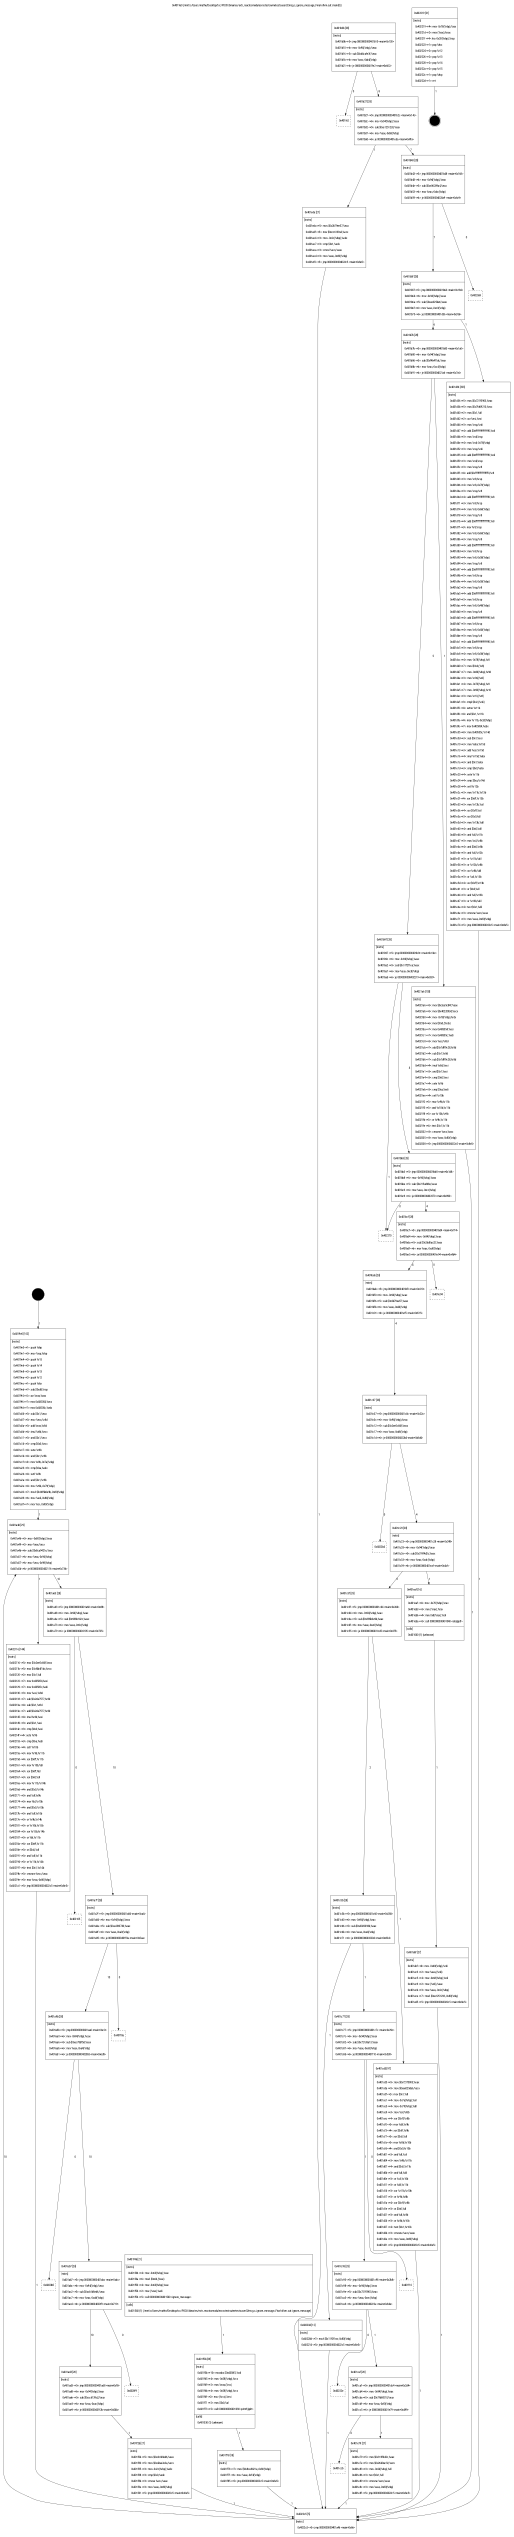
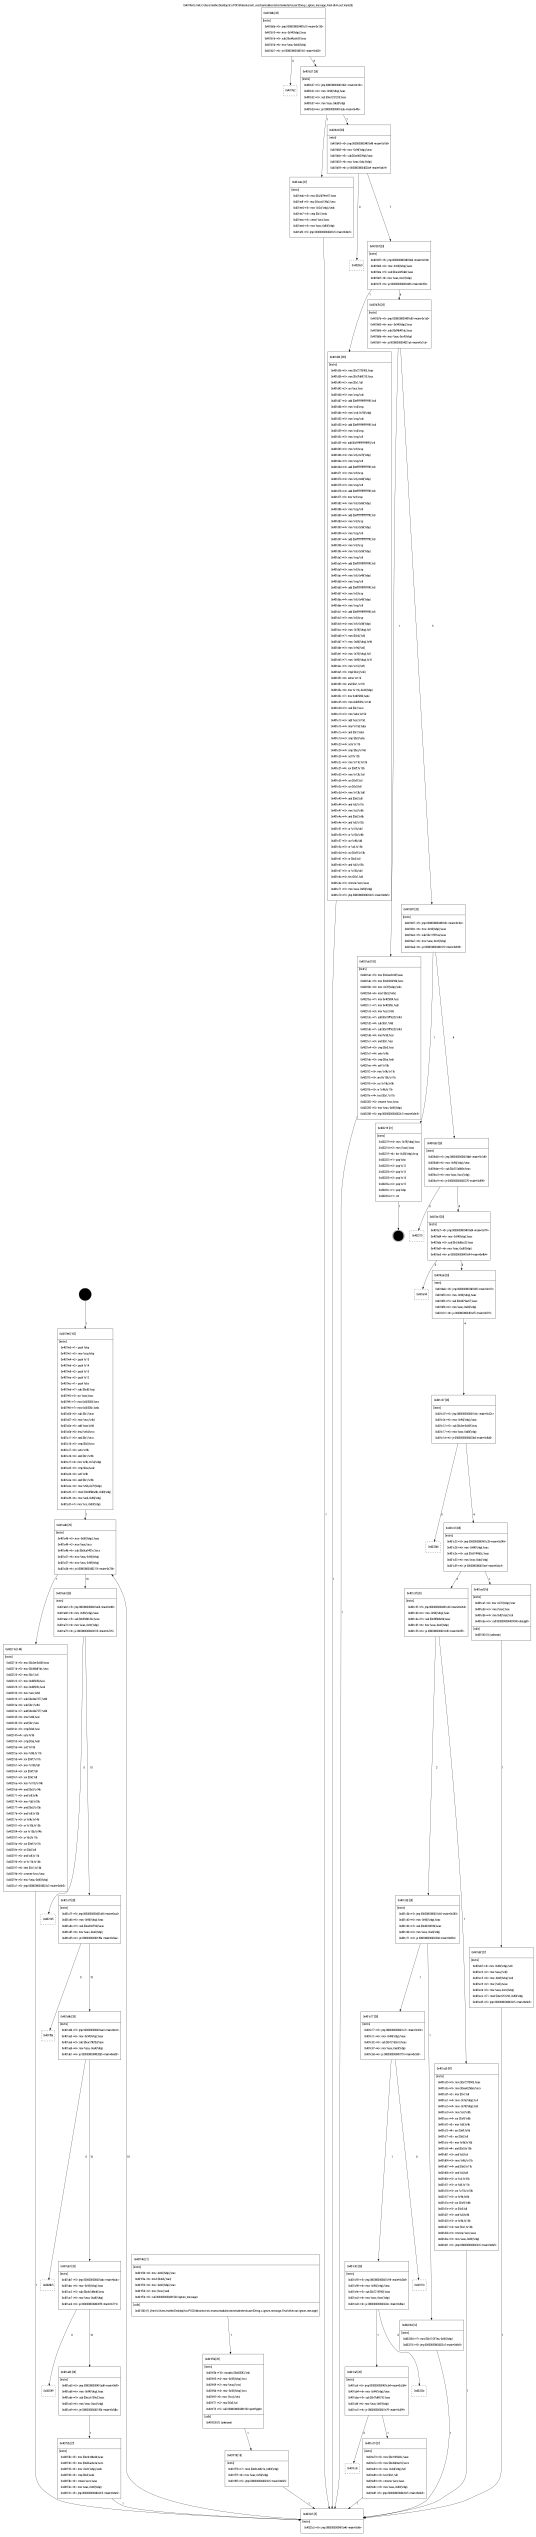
(389, 1105) -> (431, 1037)
